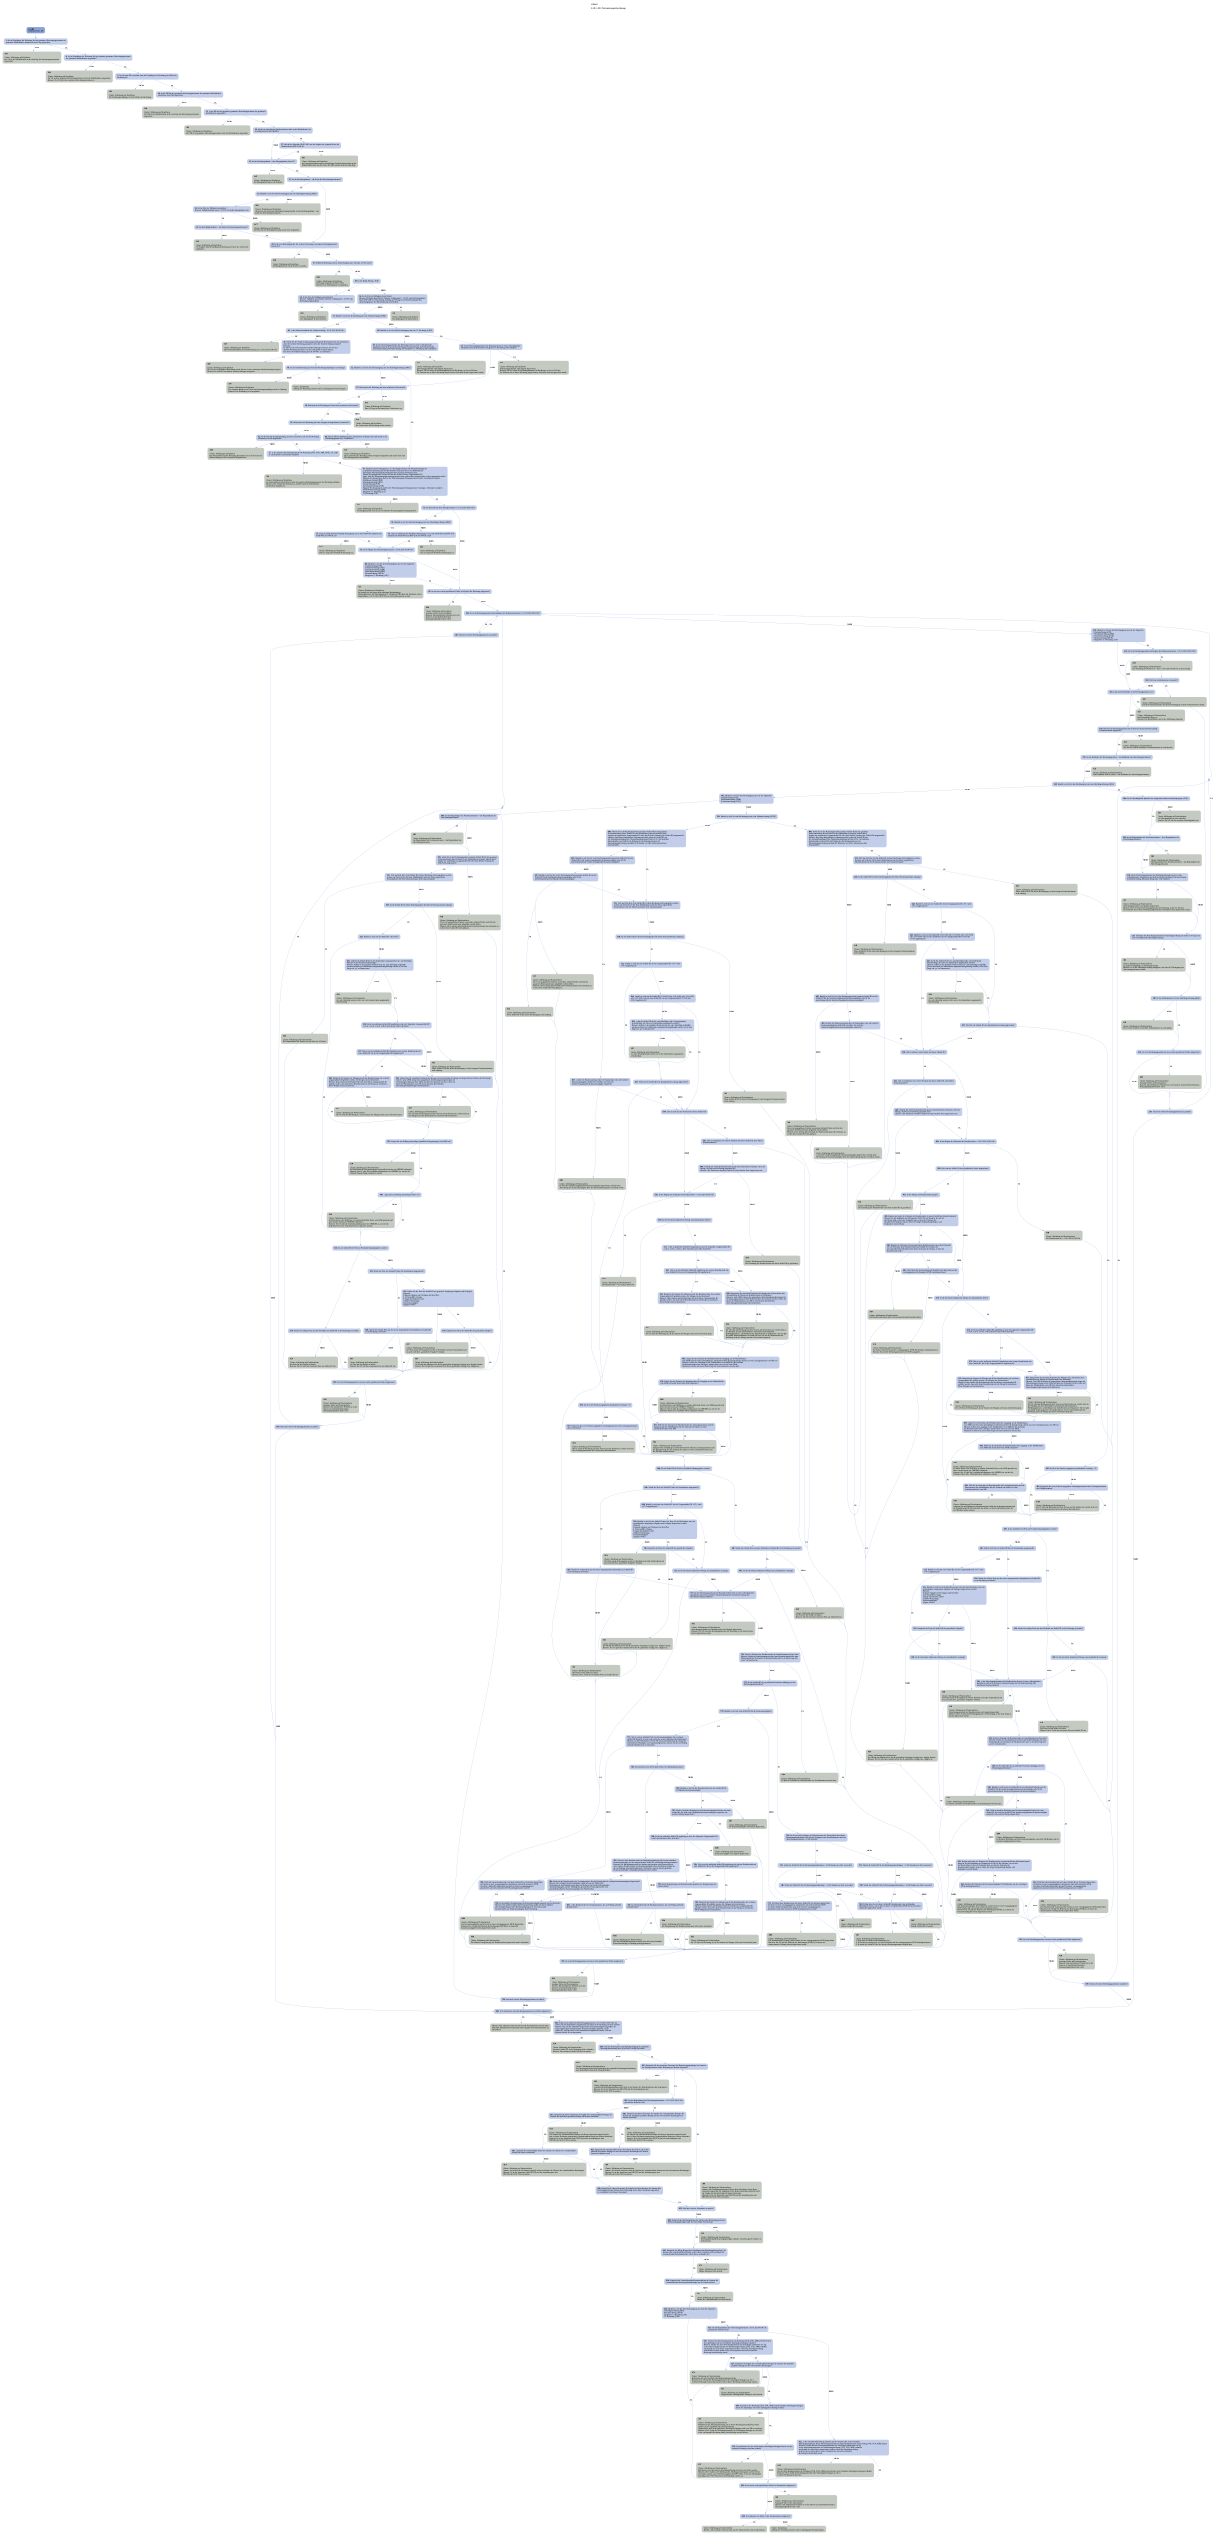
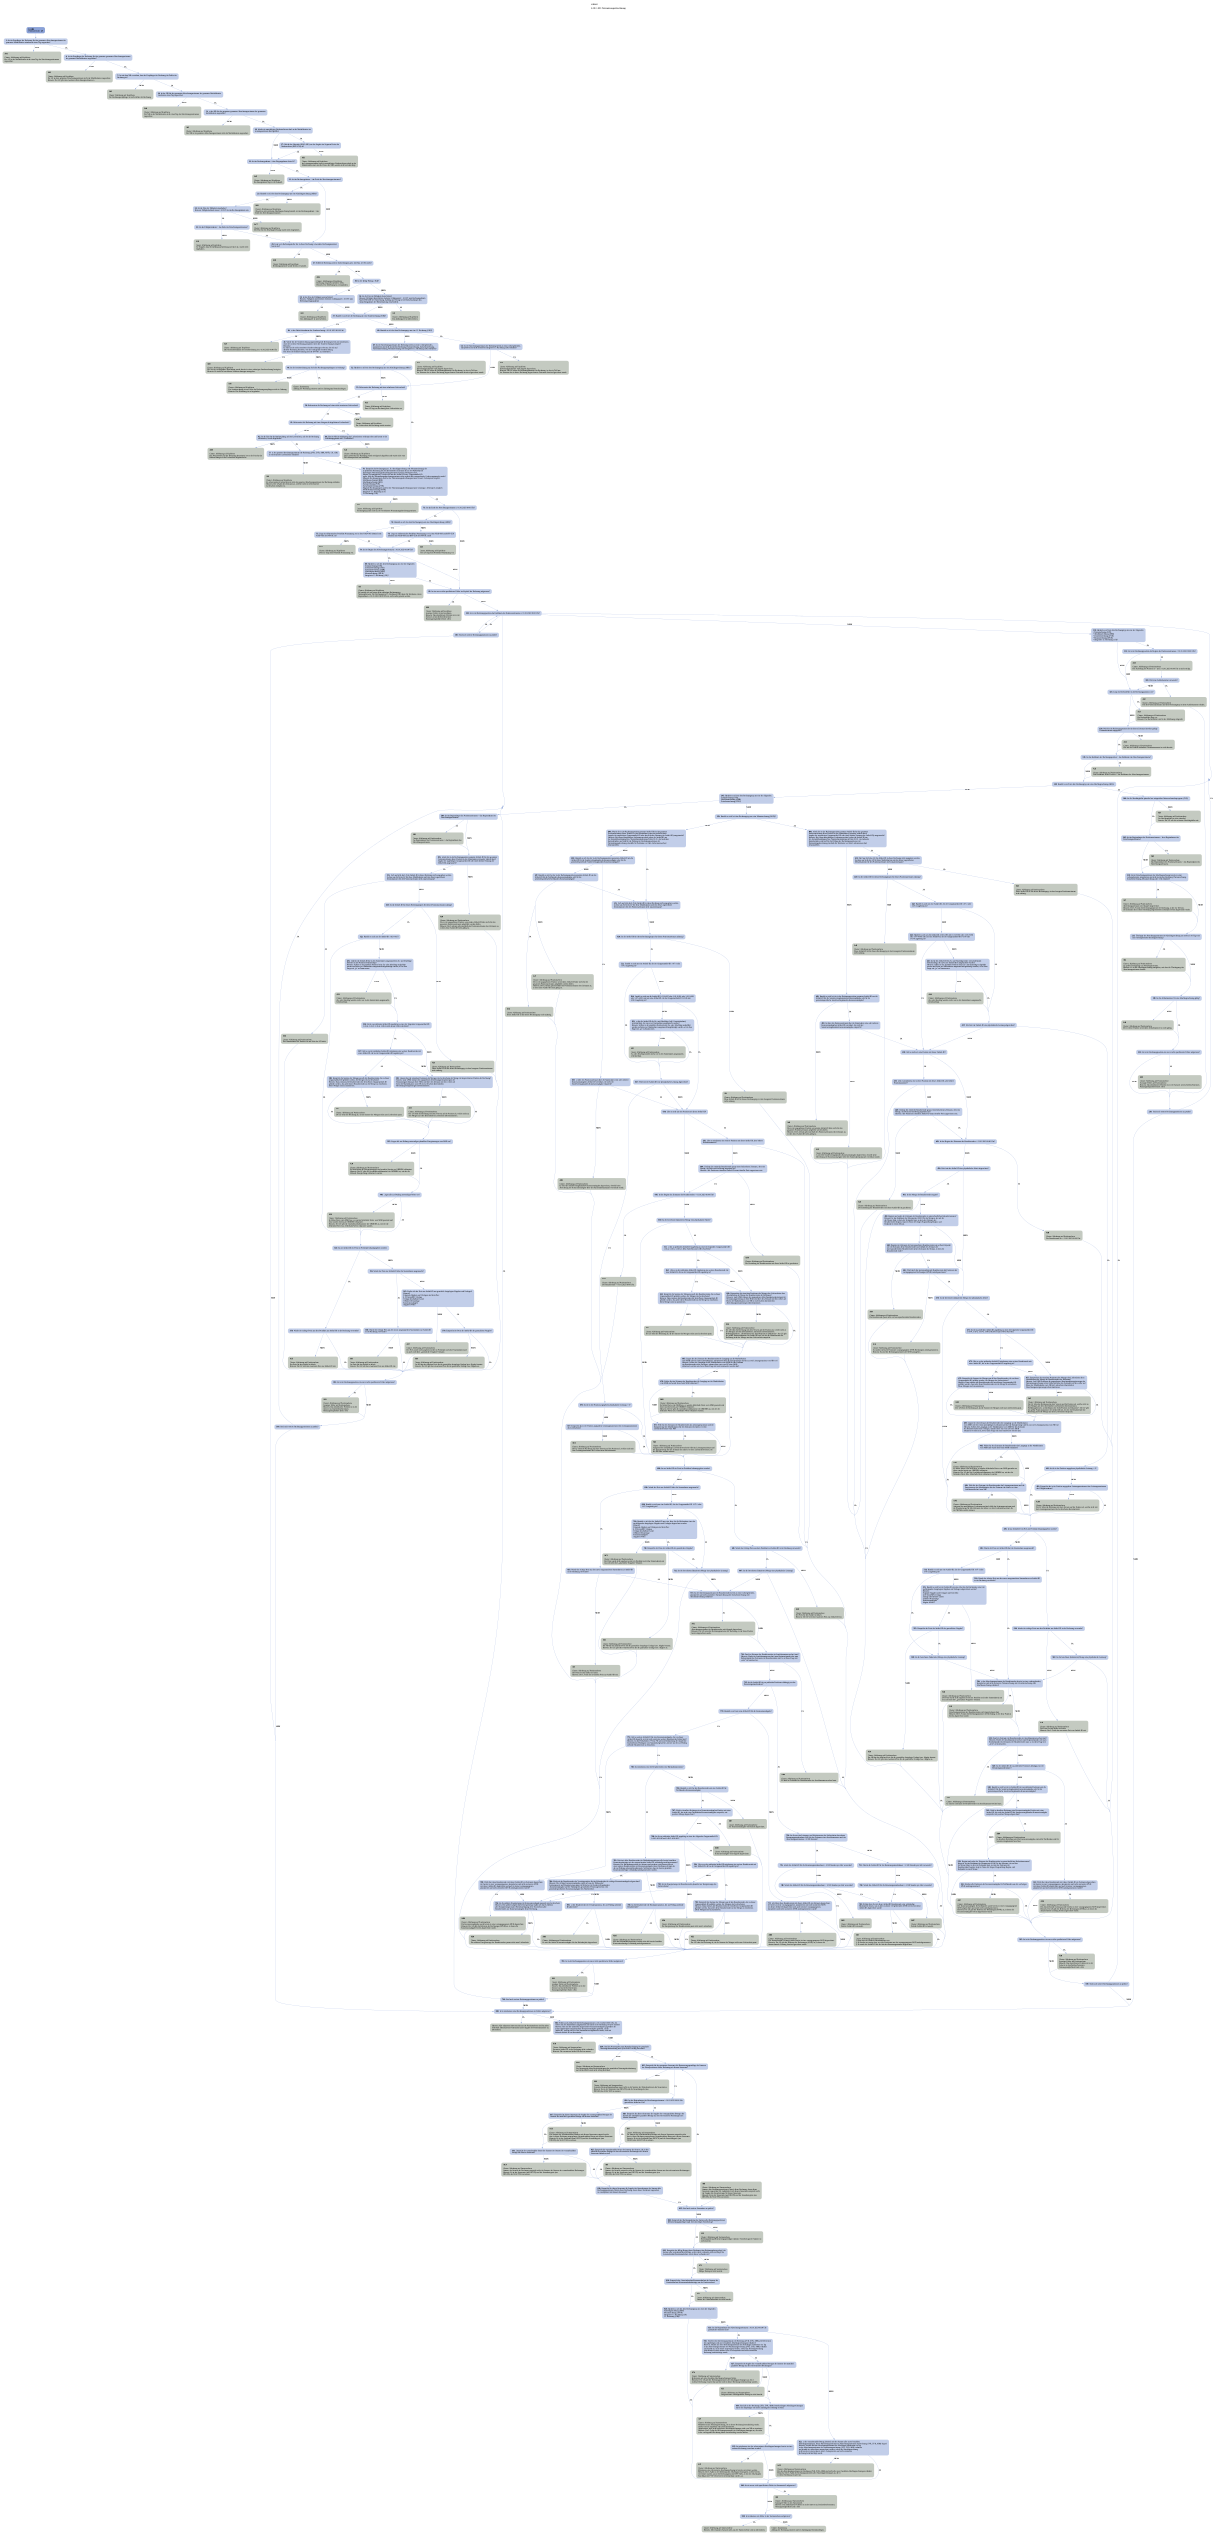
none -> (570, 1940)
